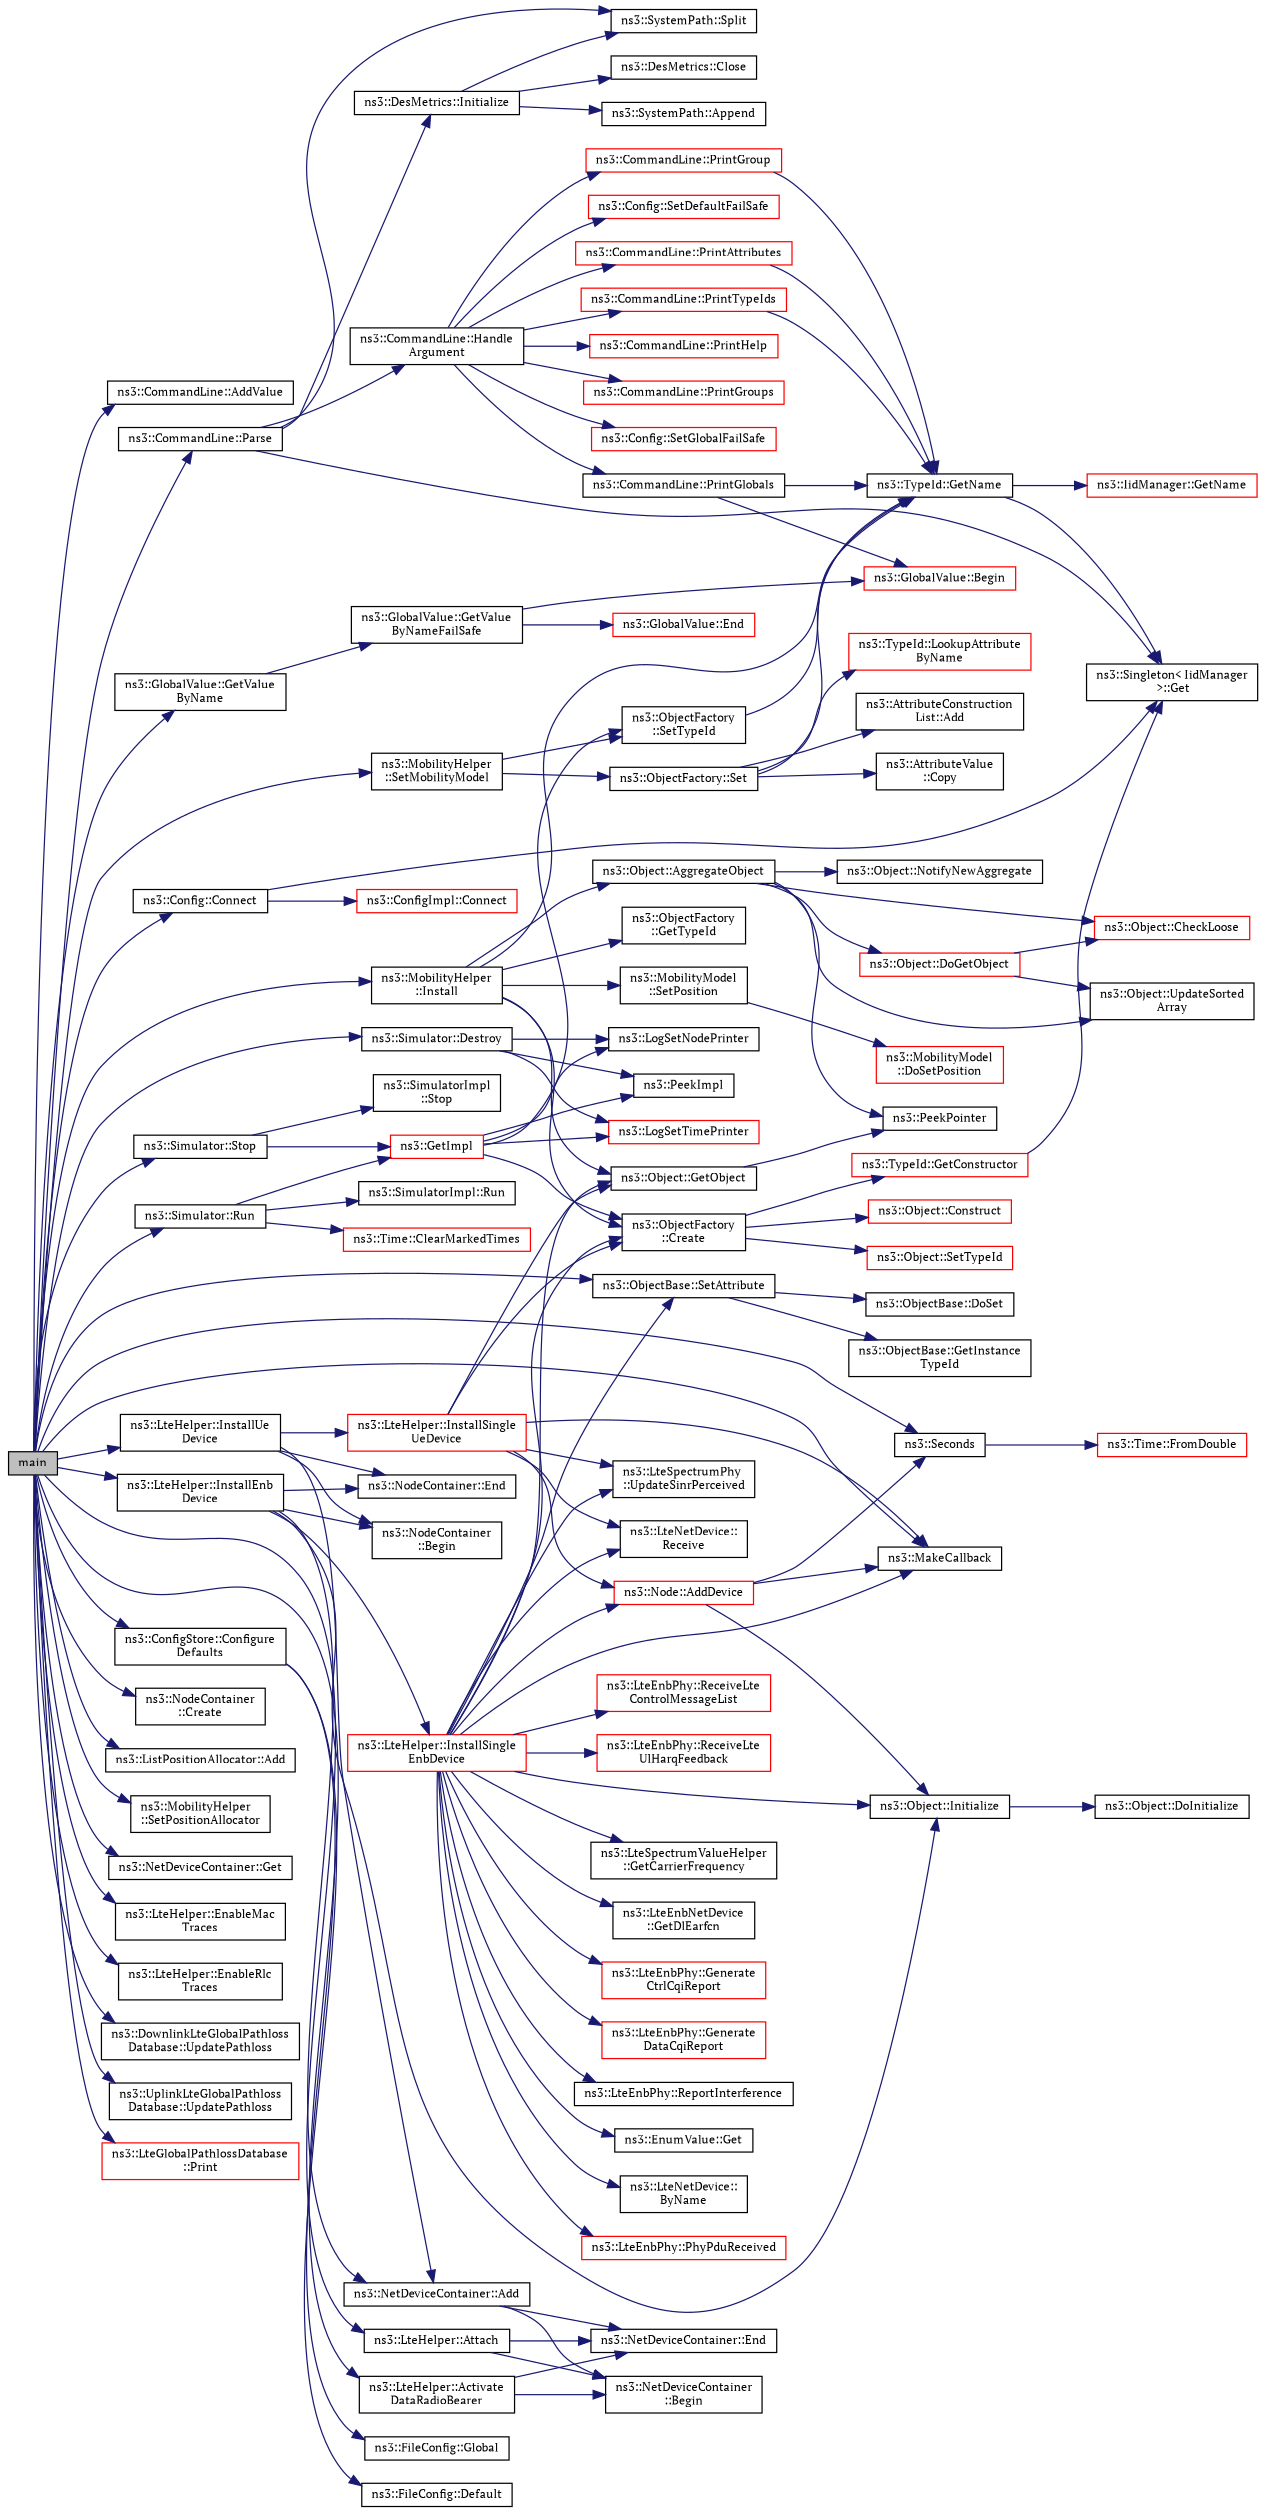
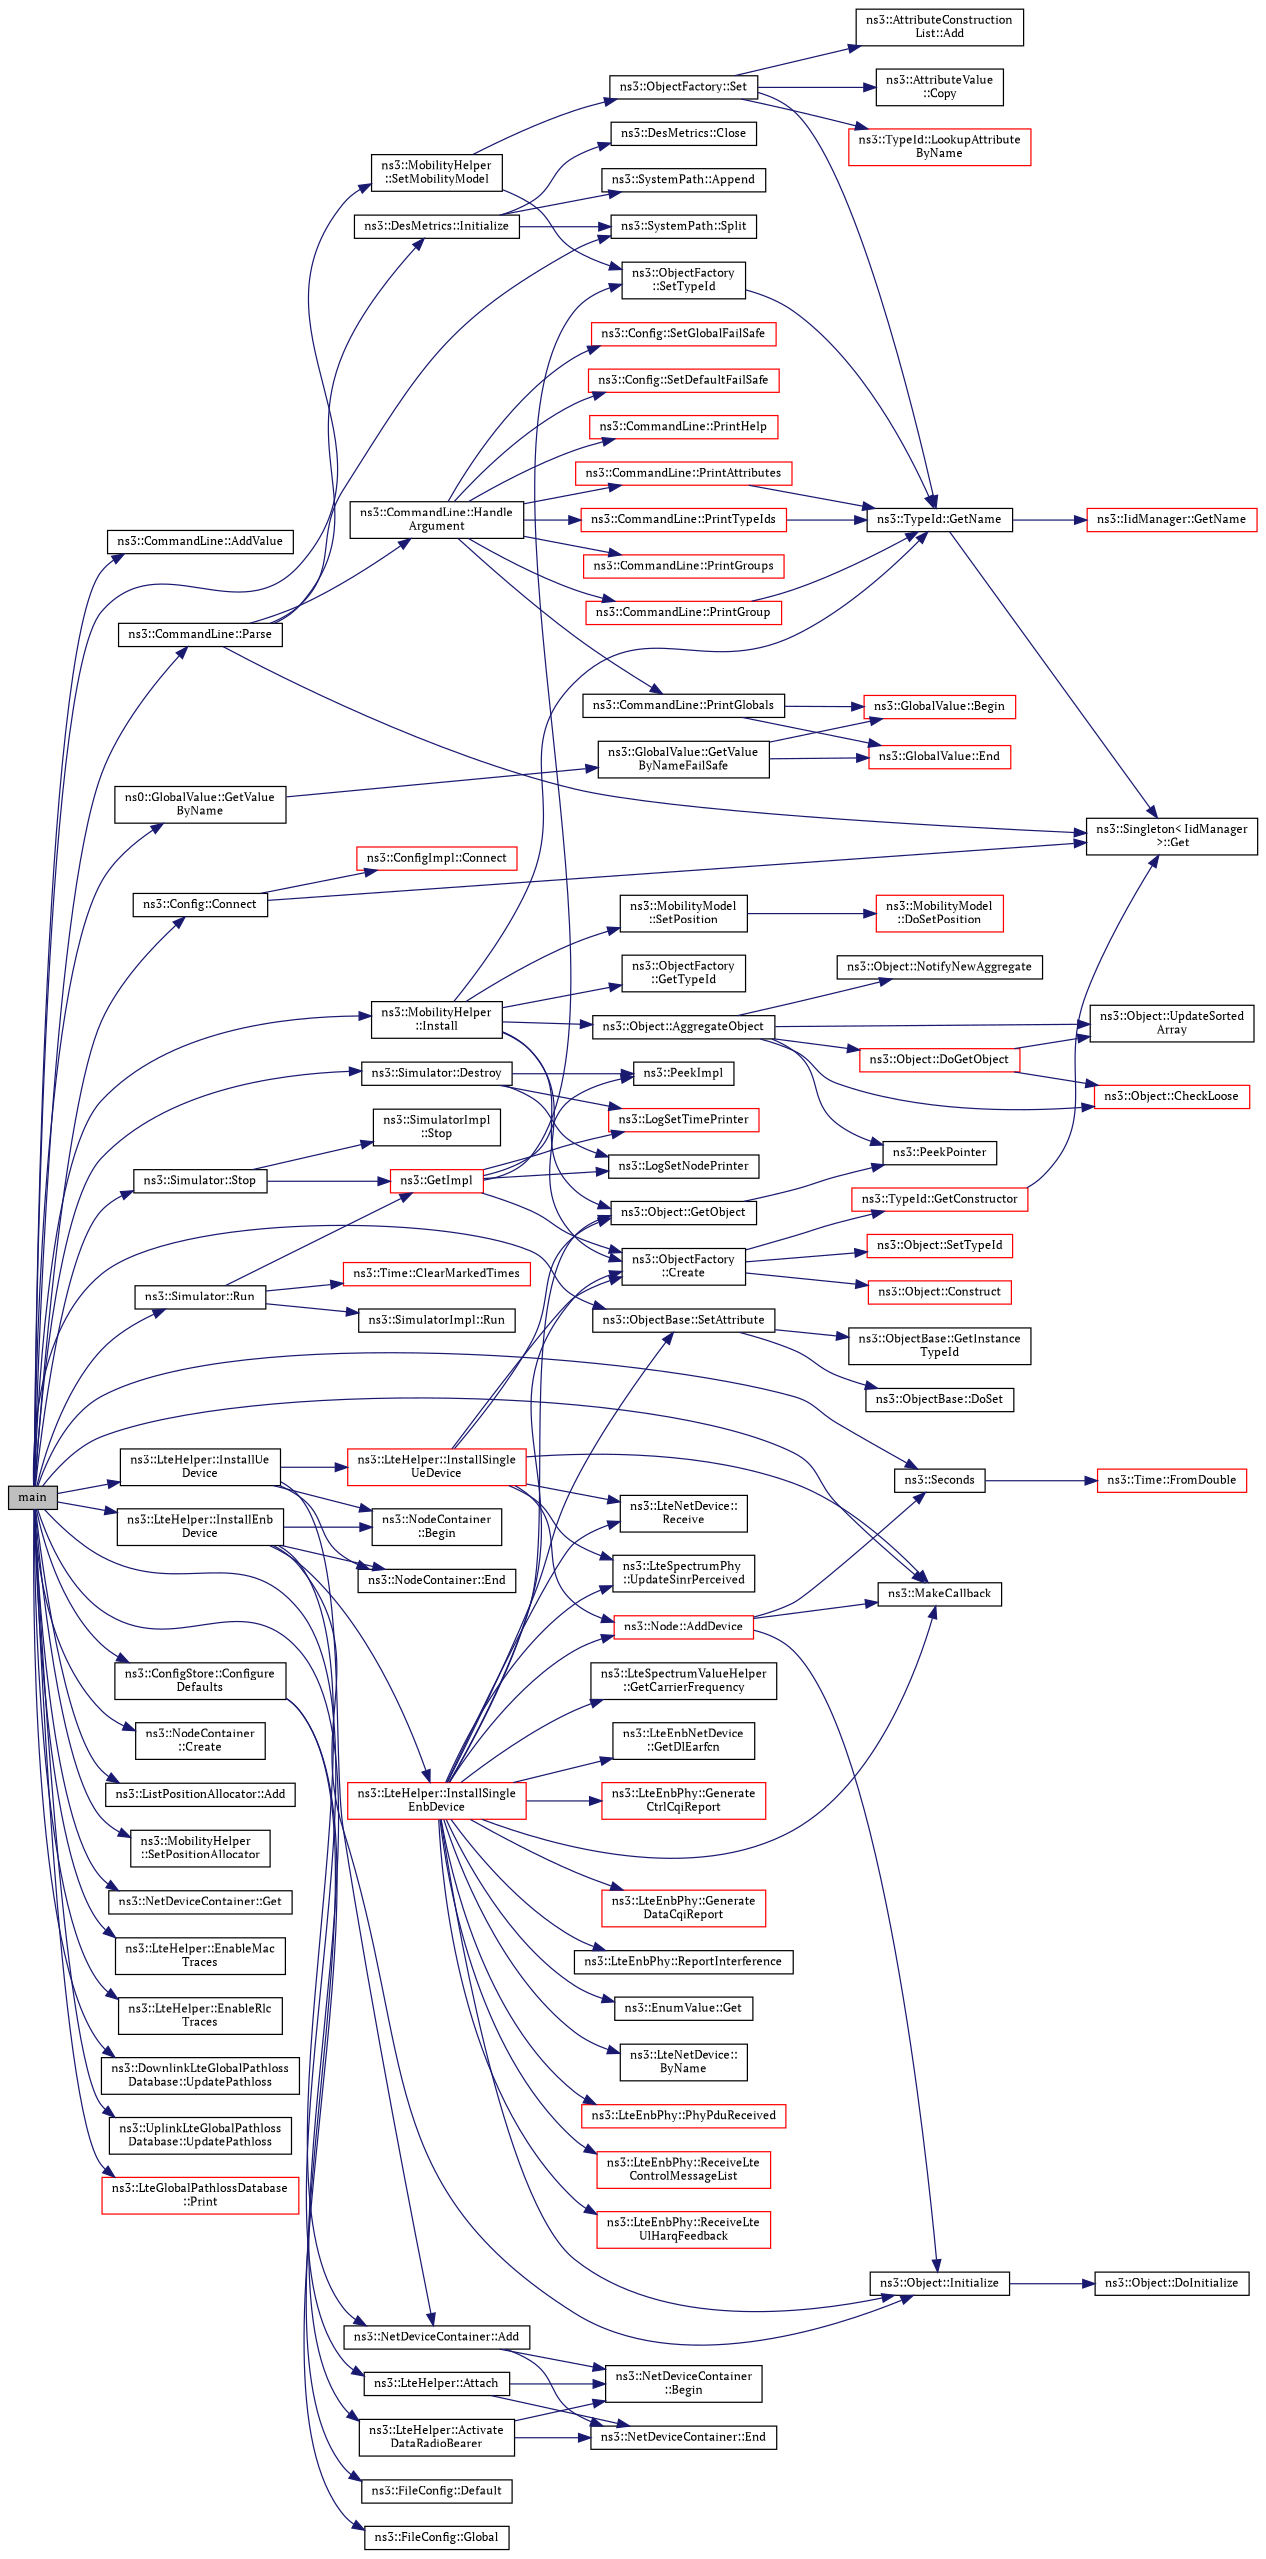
(820, 486) -> (796, 728)
(200, 692) -> (200, 805)
